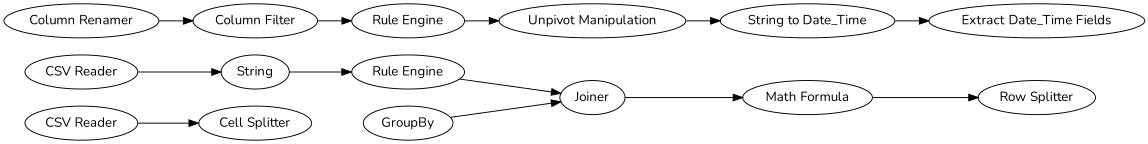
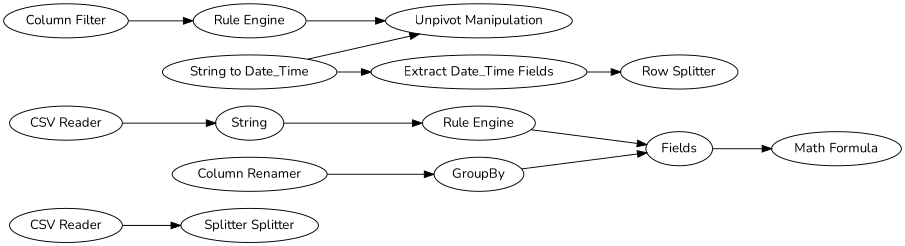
(171, 21) -> (376, 174)
(698, 21) -> (359, 48)
(592, 98) -> (679, 149)
(920, 98) -> (599, 72)
(255, 123) -> (250, 225)
